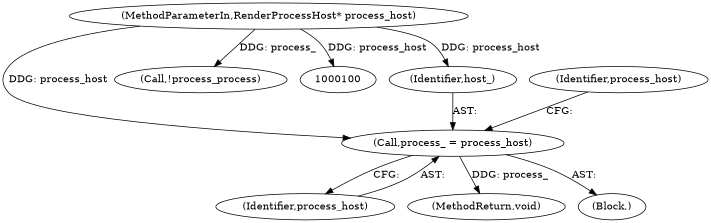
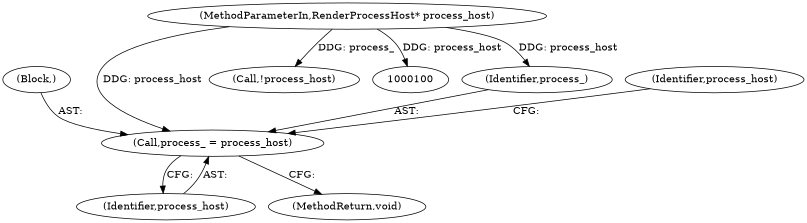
(201, 80) -> (284, 80)
(453, 80) -> (537, 80)
(550, 169) -> (74, 124)
(510, 175) -> (304, 175)
